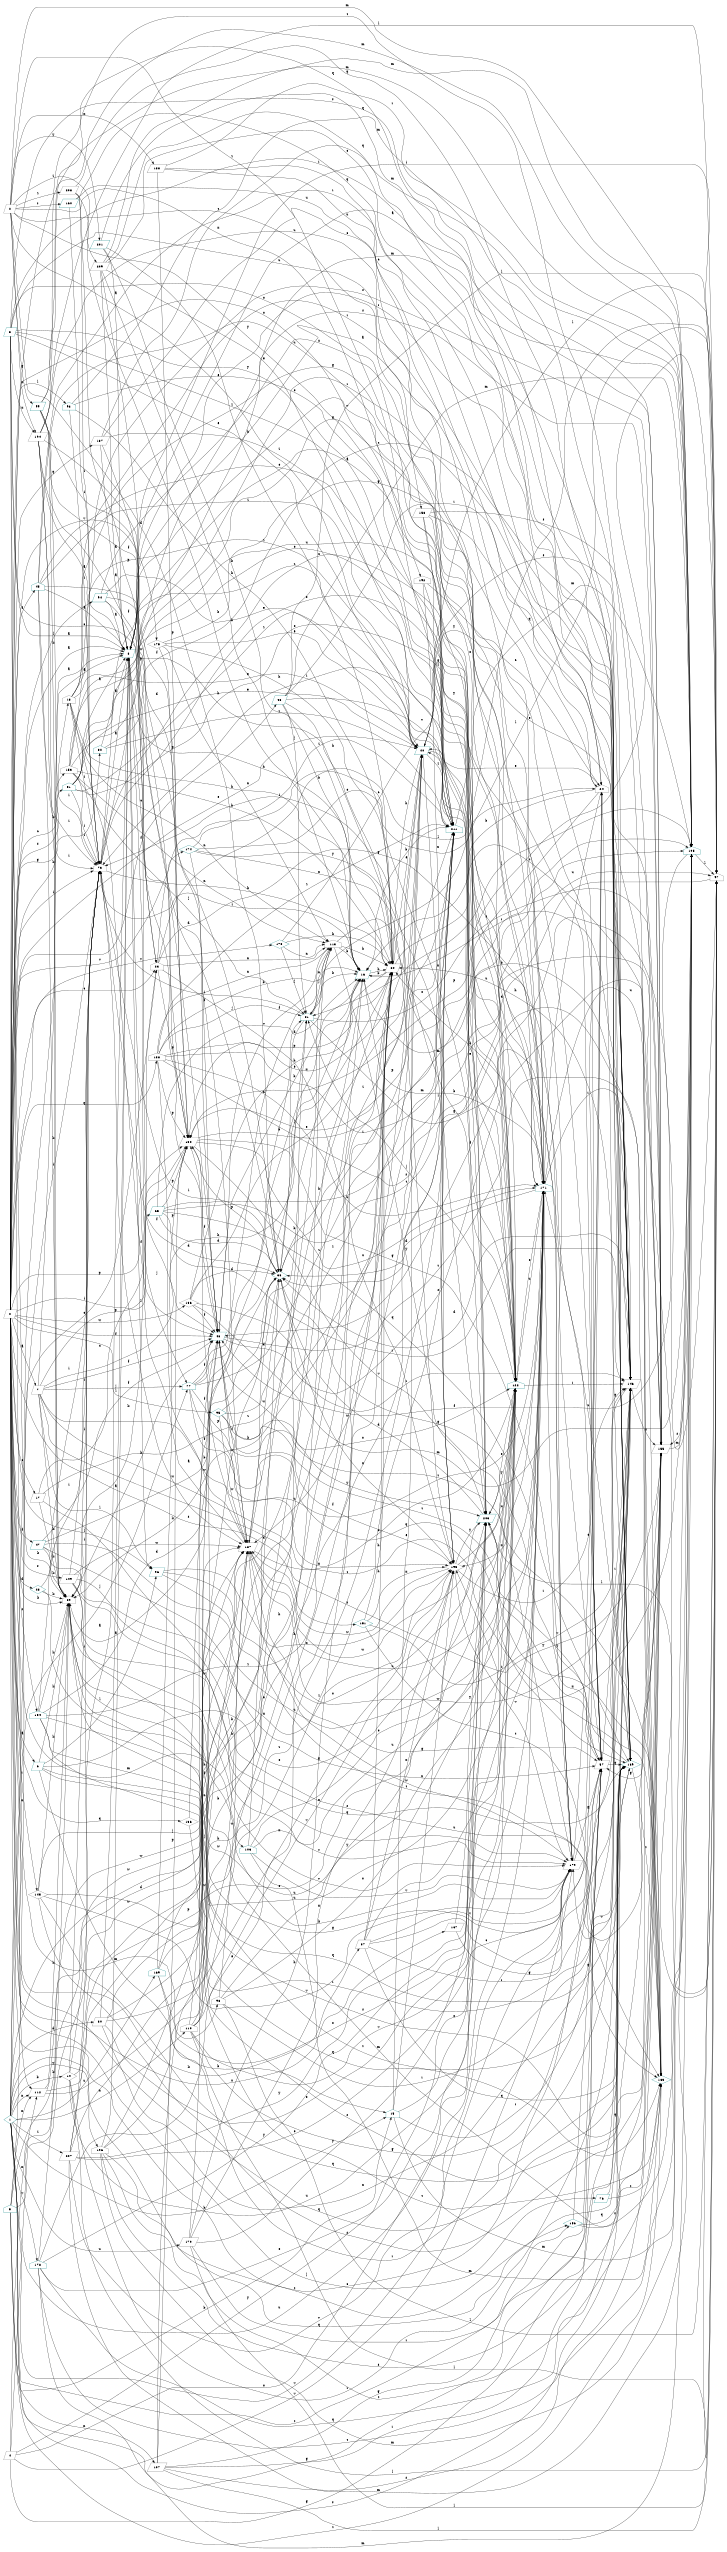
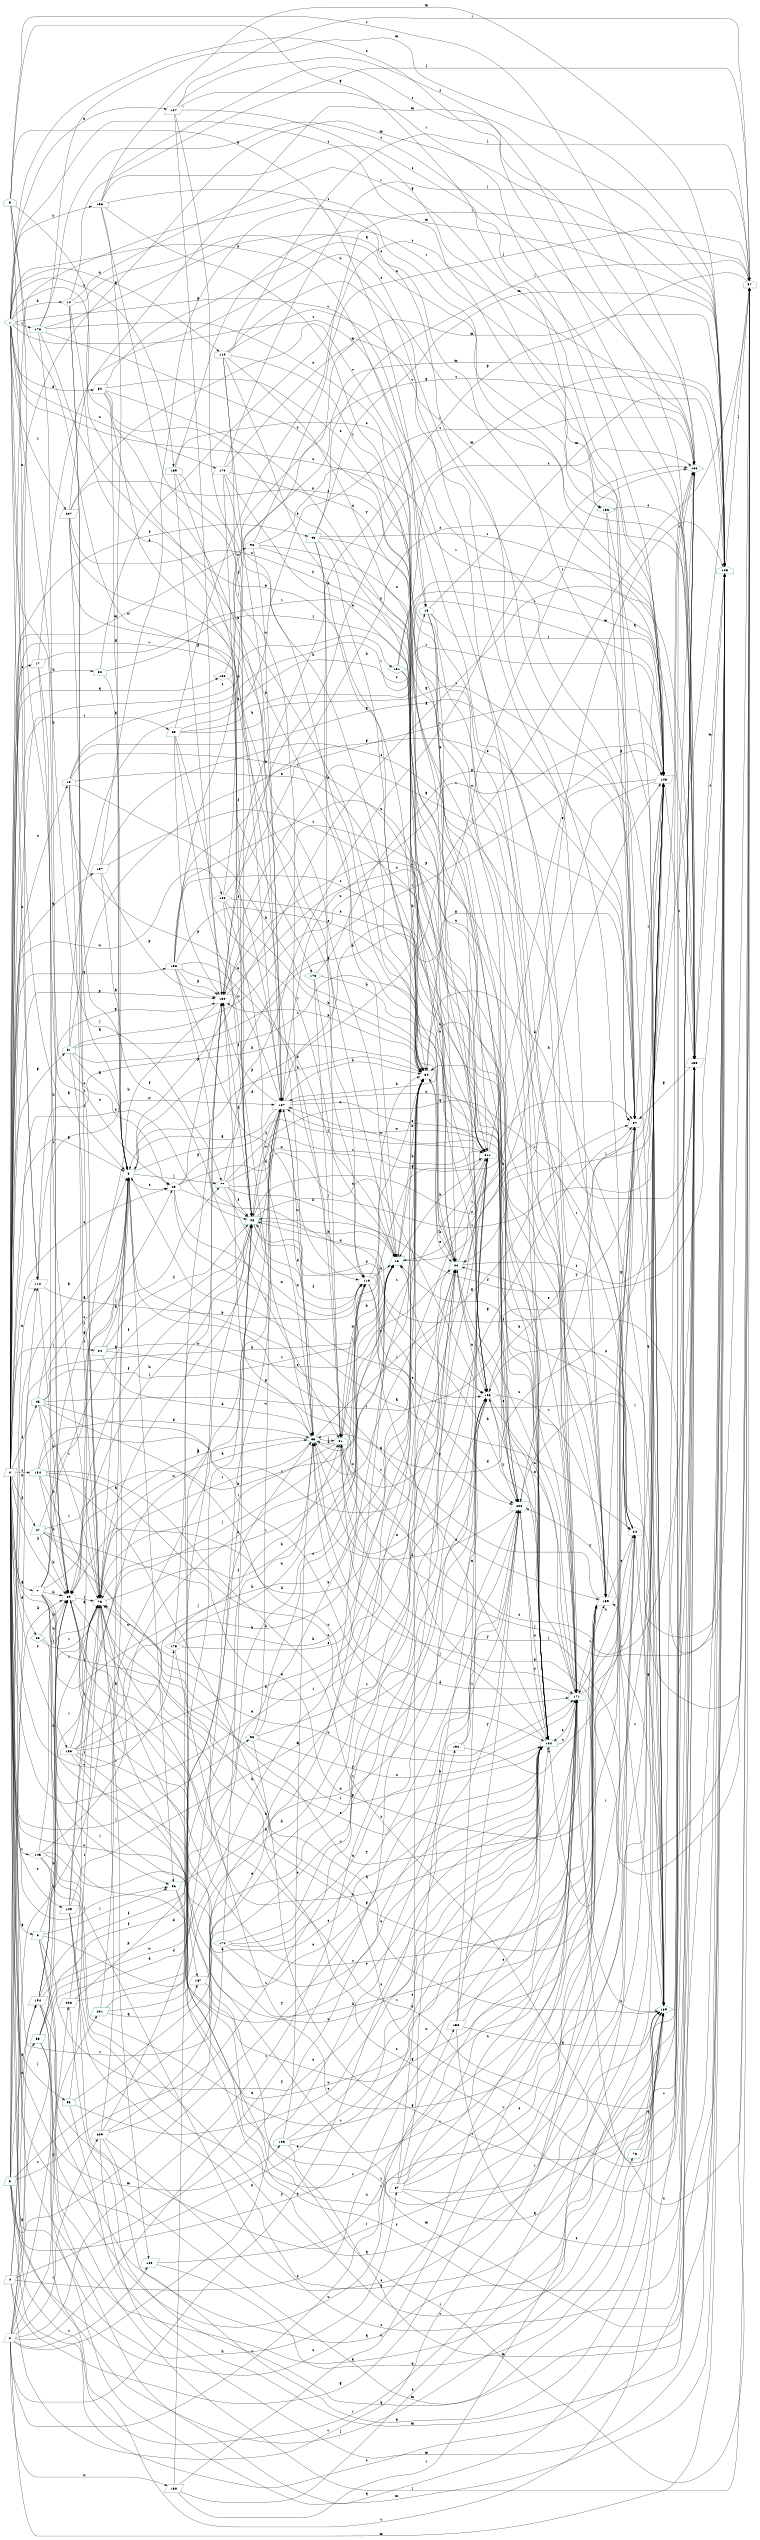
(82, 486) -> (119, 1915)
(608, 681) -> (158, 2016)
(342, 1634) -> none
(573, 1865) -> (606, 1601)
